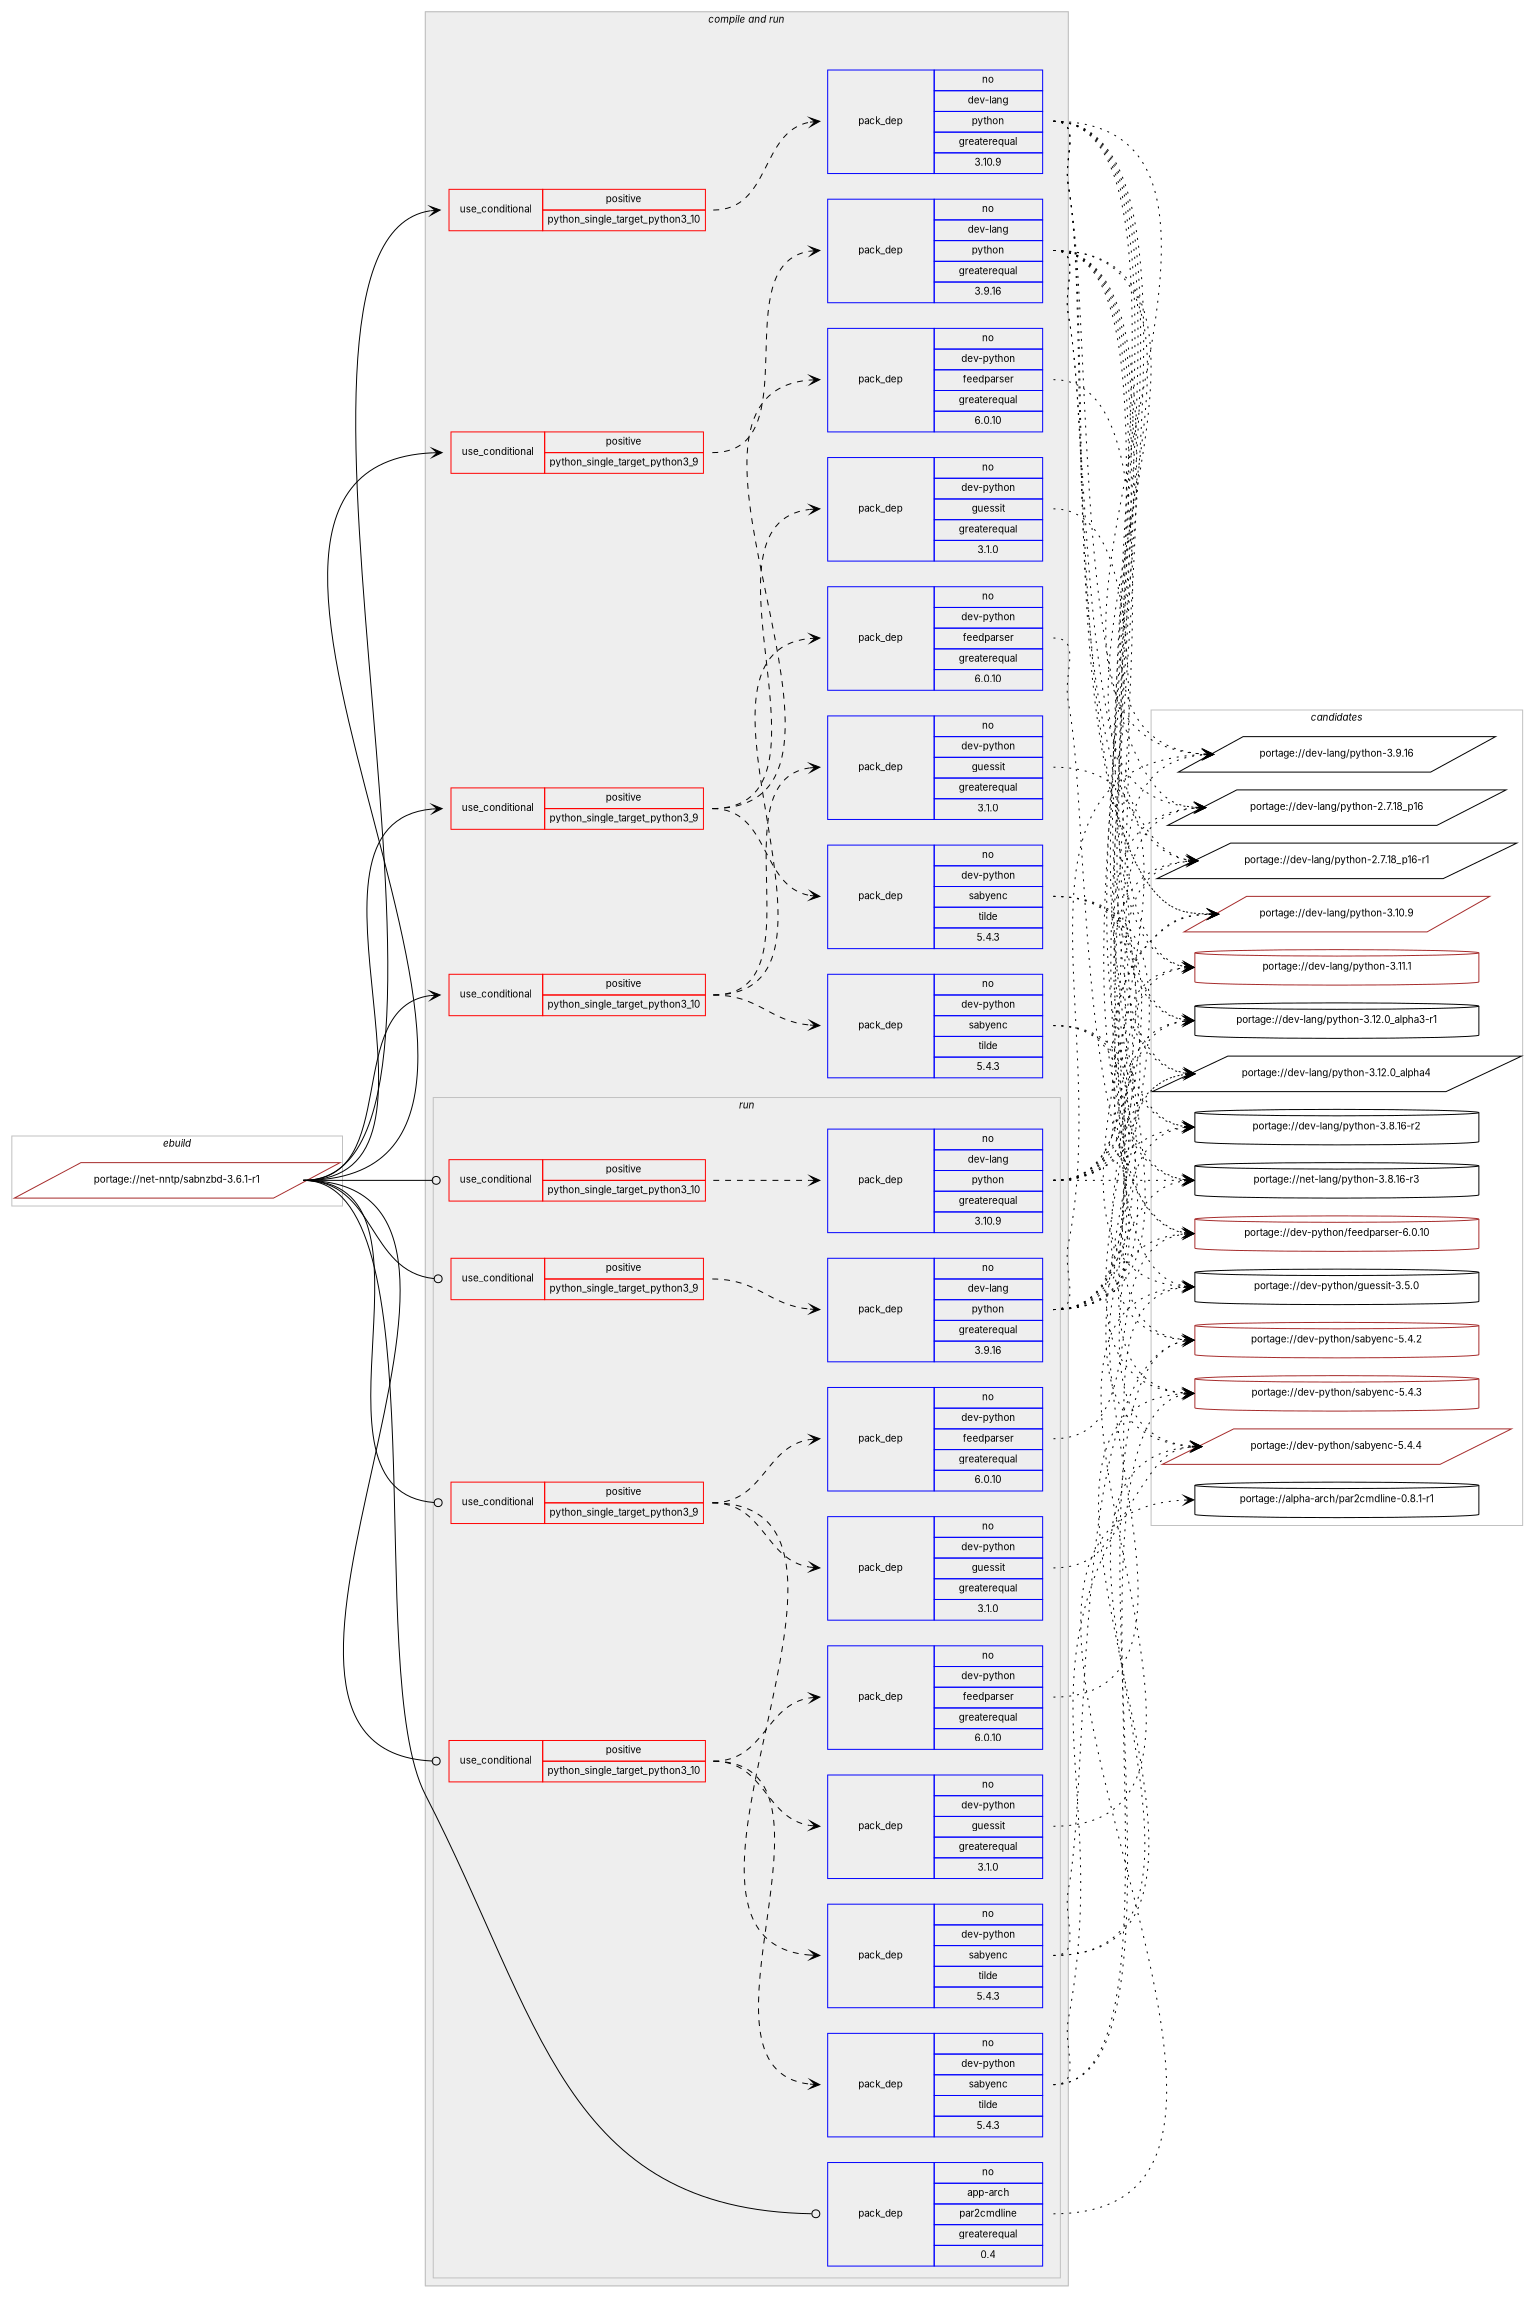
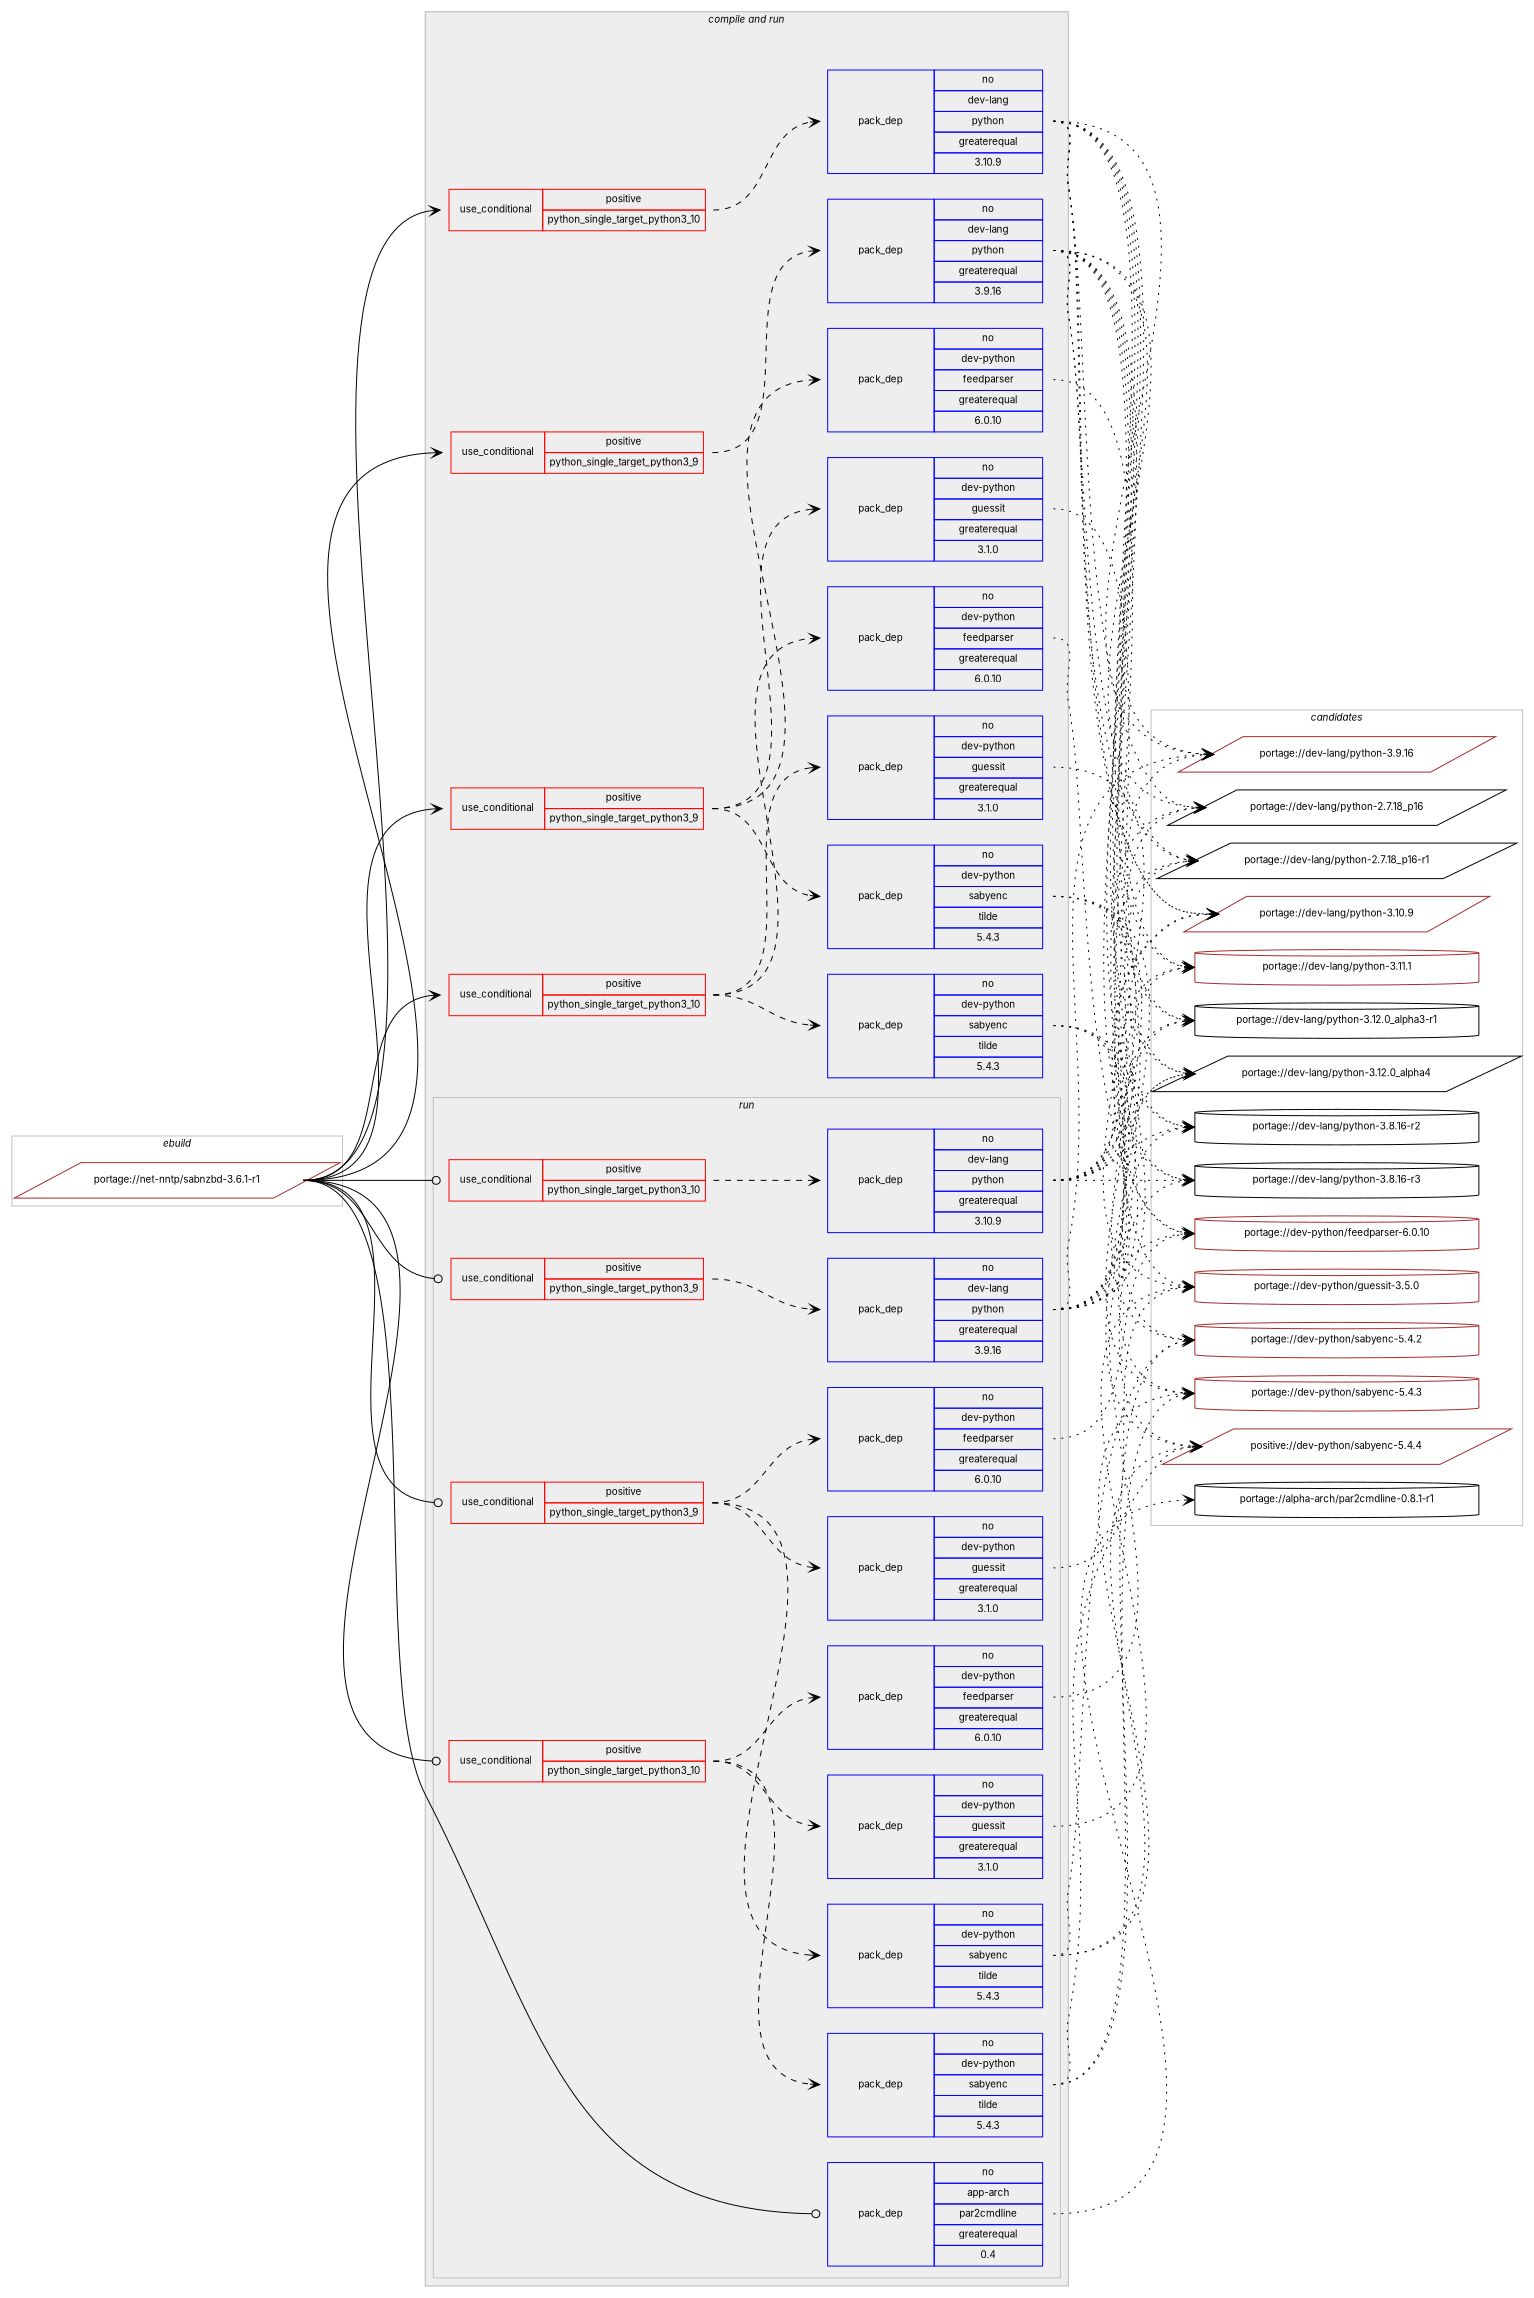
(1337, 754) -> (1337, 754)
(1337, 1180) -> (1337, 1180)
(1337, 1287) -> (1337, 1287)
(1337, 1447) -> (1337, 1447)
